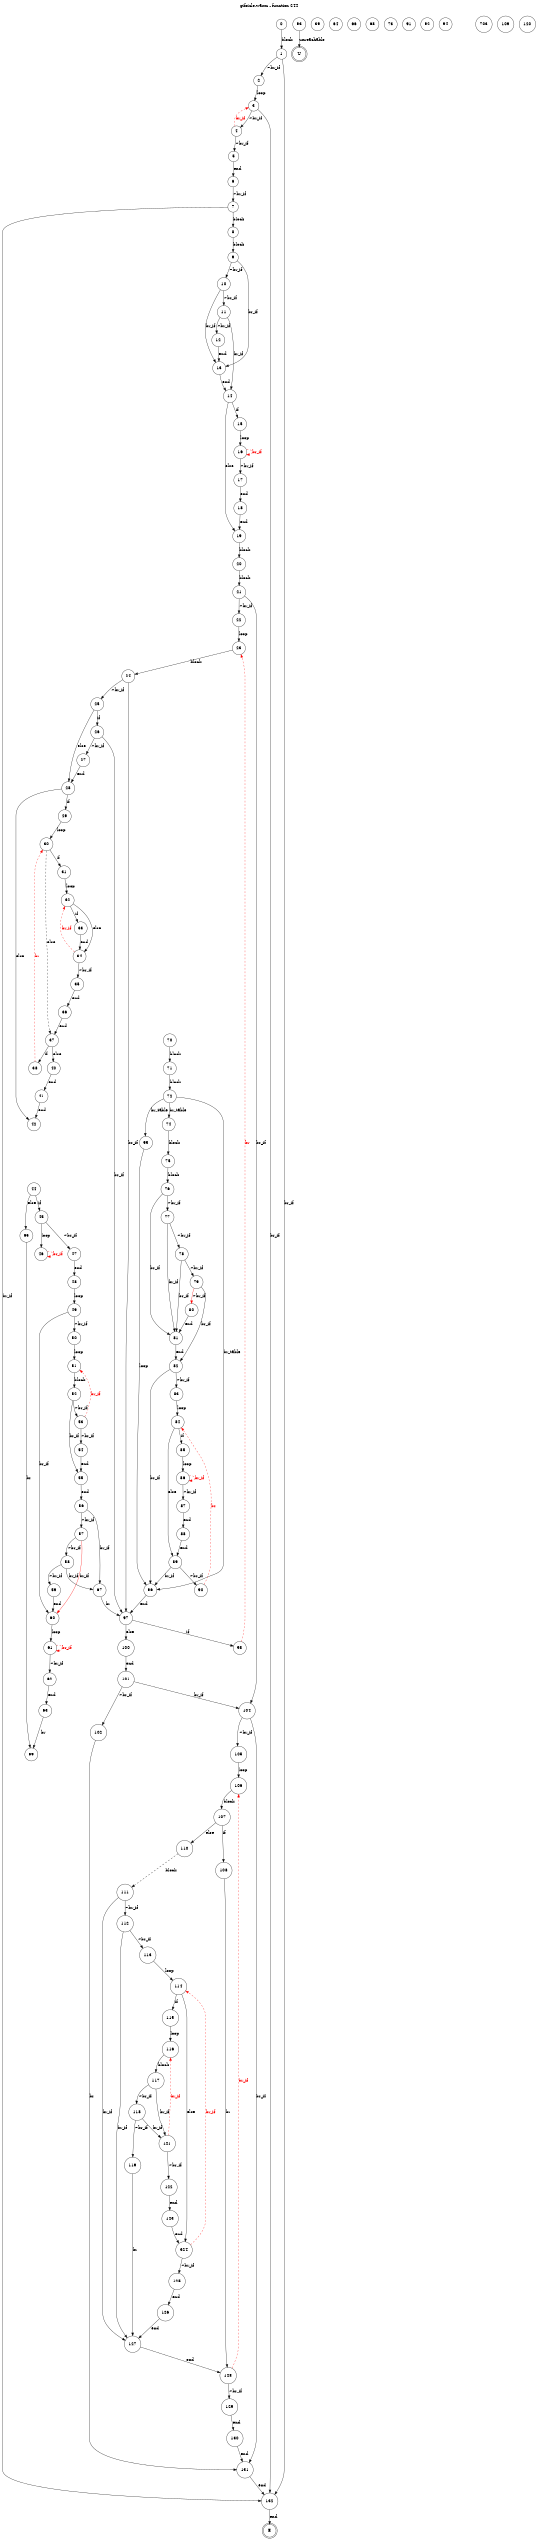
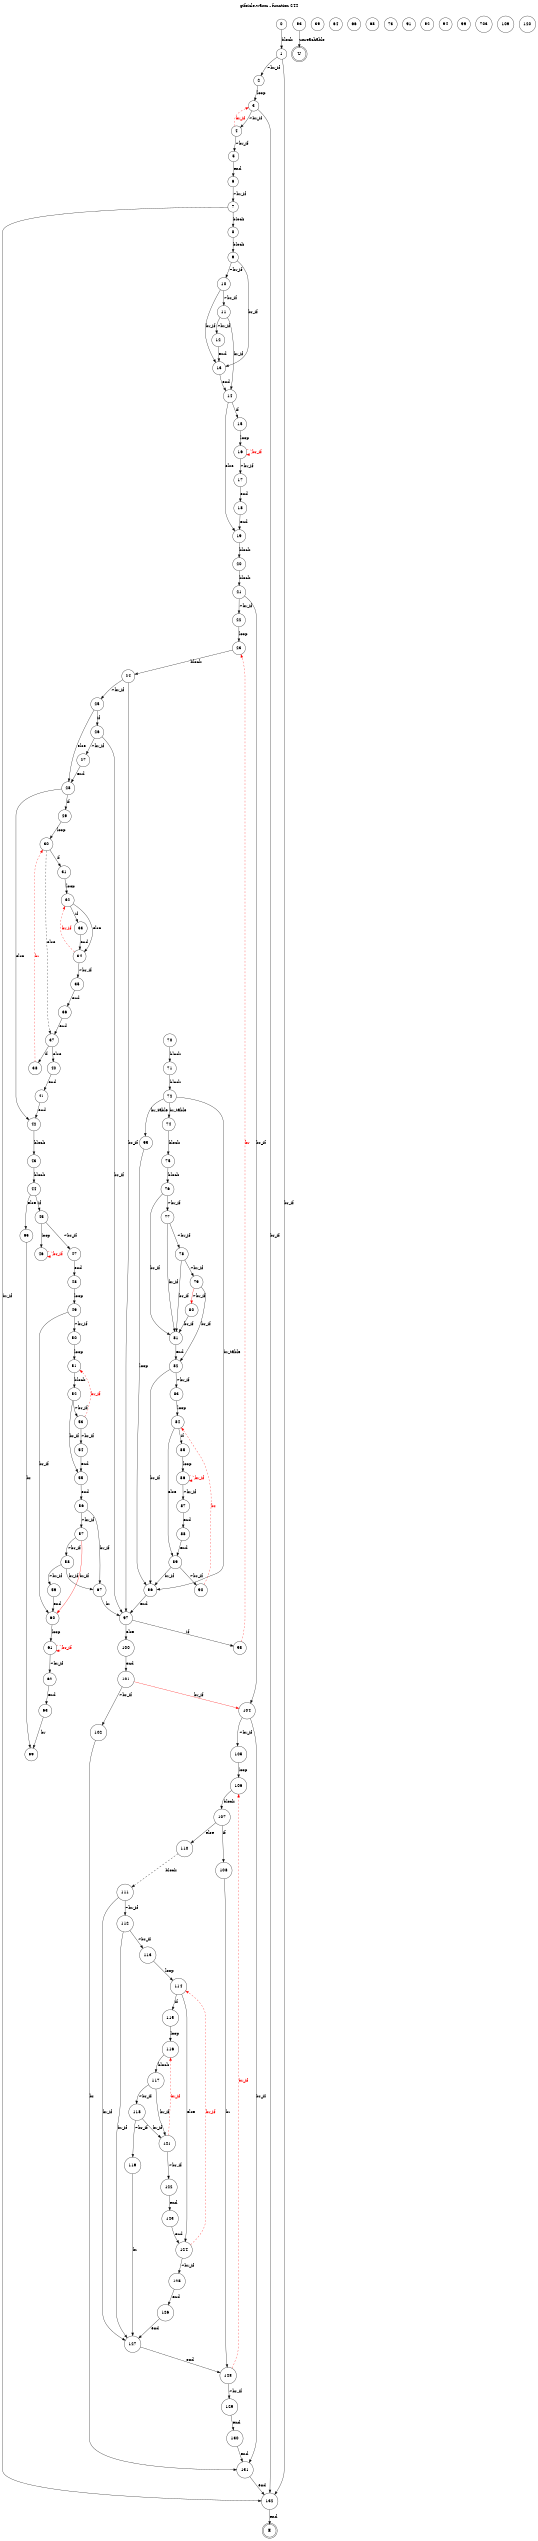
none -> (464, 24)
none -> (34, 1161)
(189, 1324) -> (189, 1324)
(185, 1695) -> (185, 1695)
(184, 2250) -> (184, 2250)
